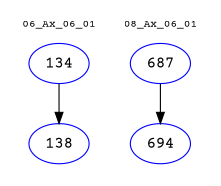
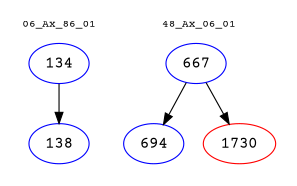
(60, 24) -> (60, 24)
(161, 24) -> (199, 24)
(160, 63) -> (196, 63)
none -> (239, 144)
